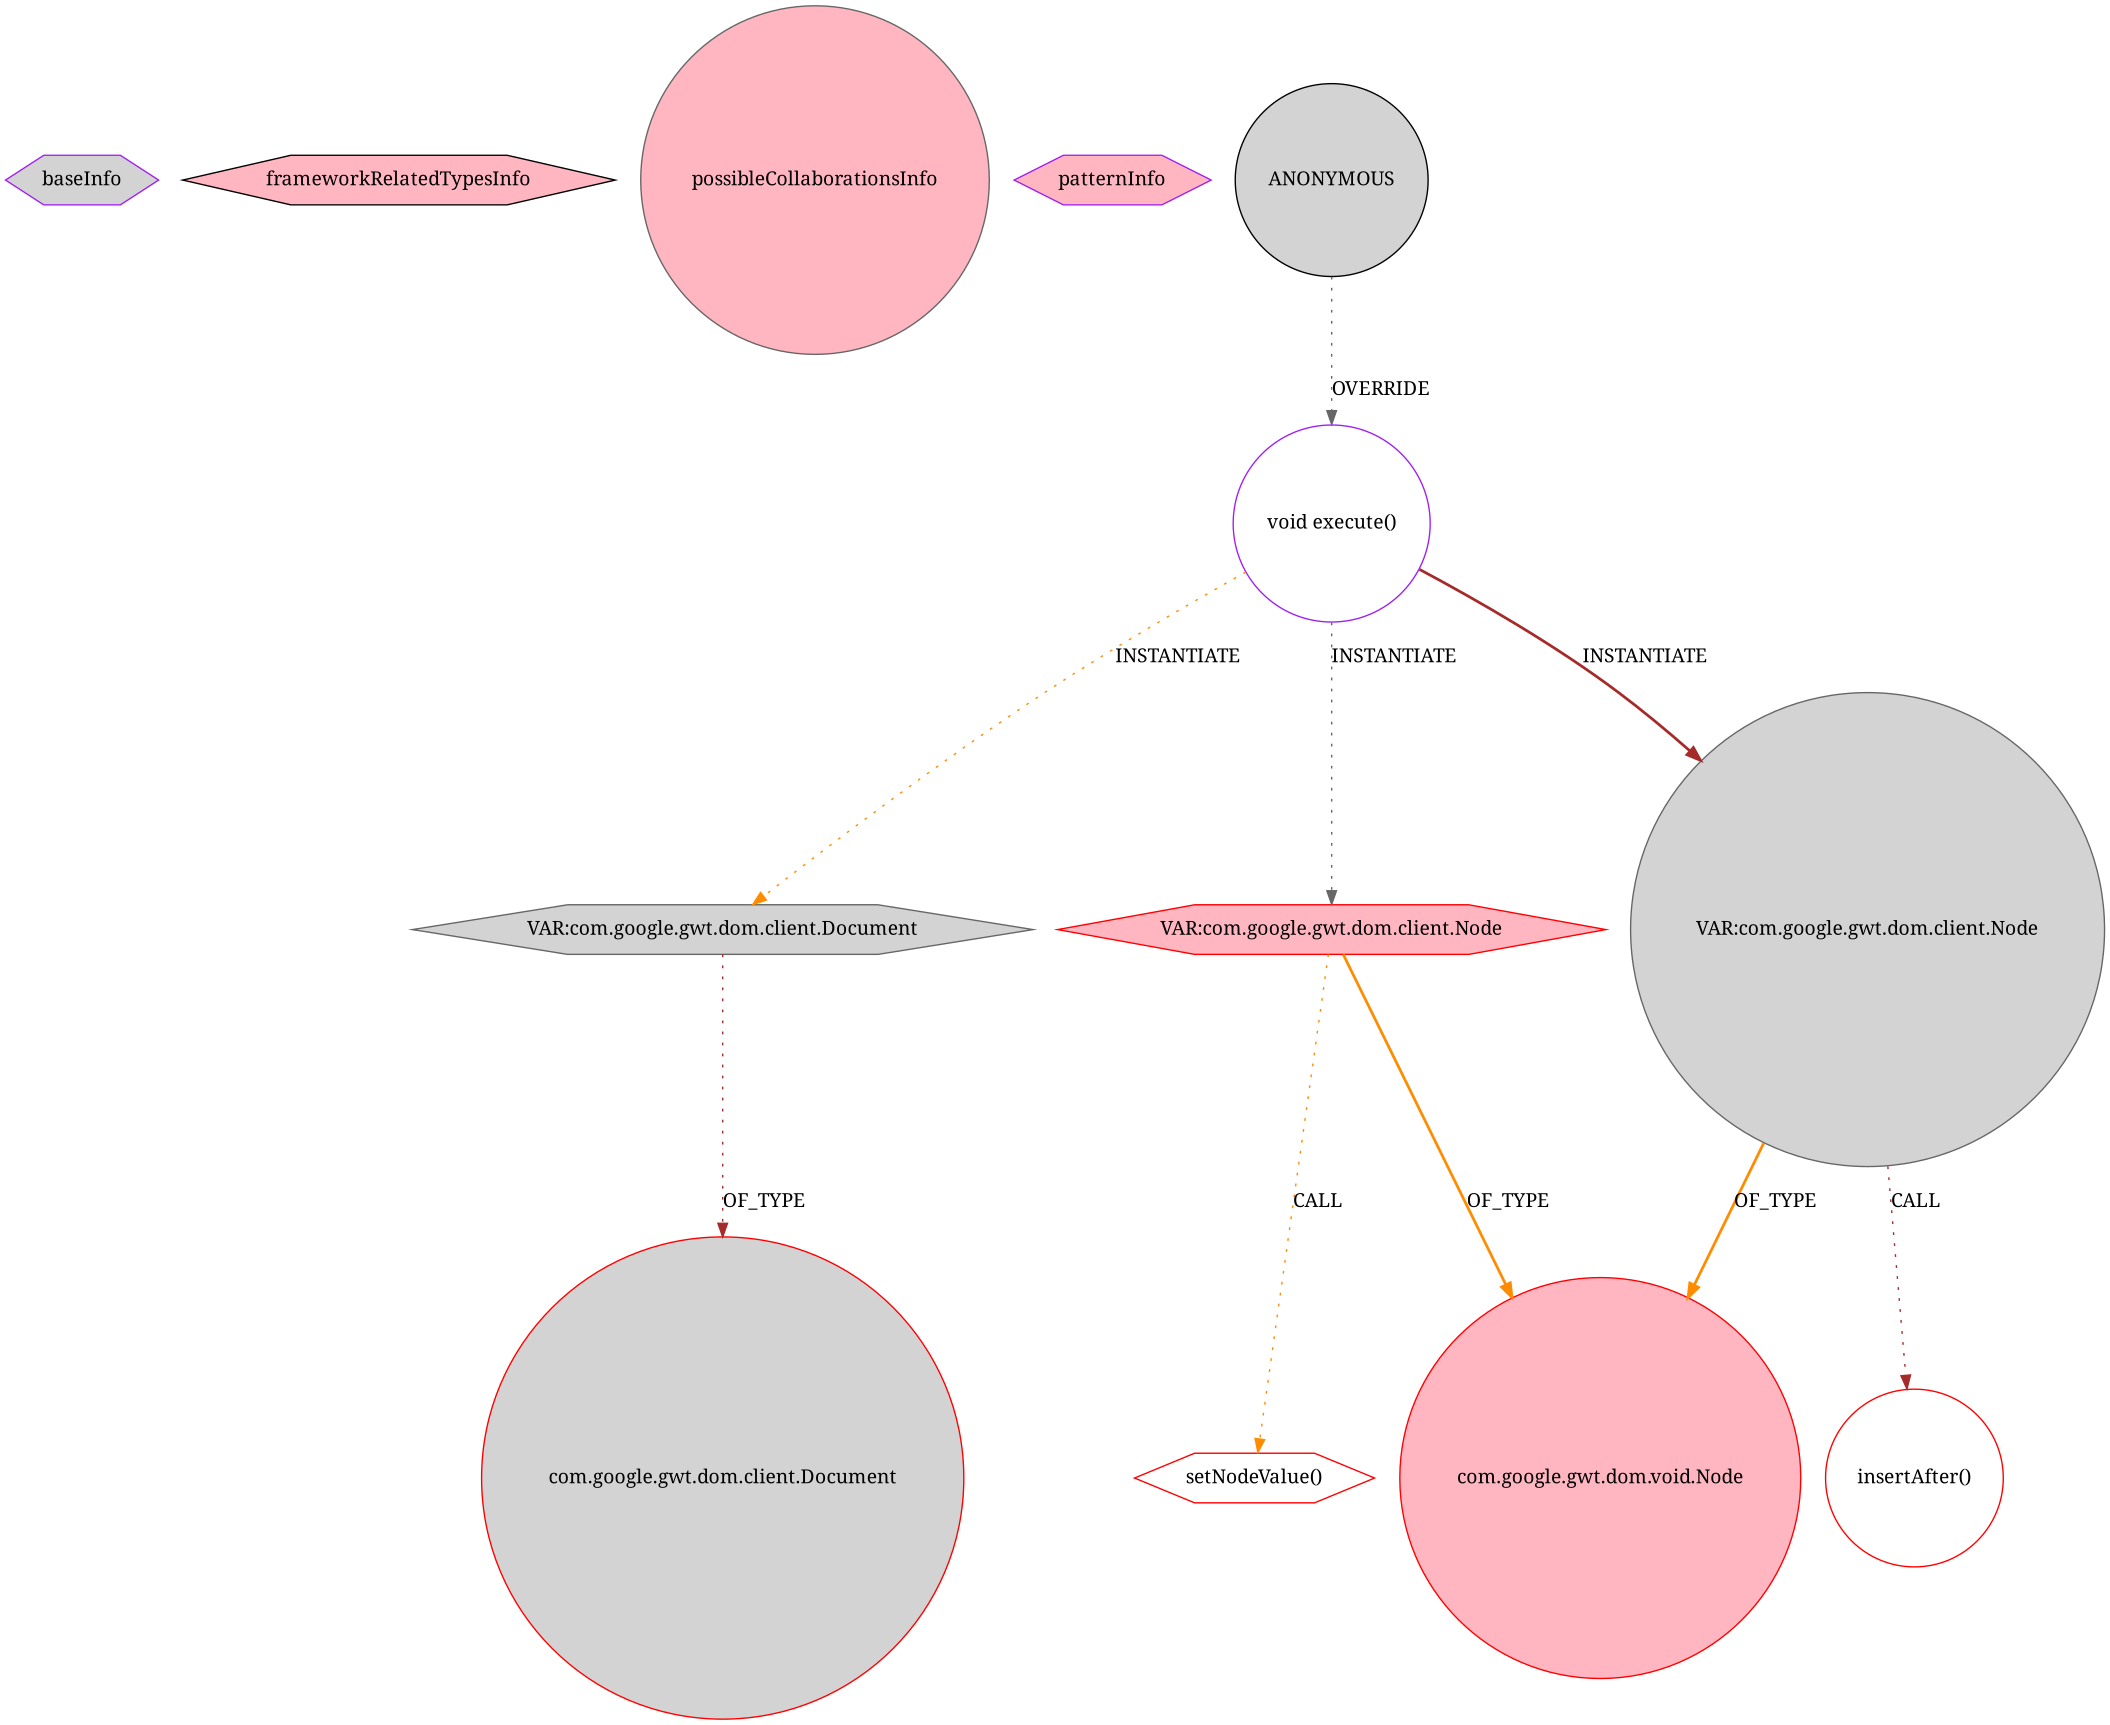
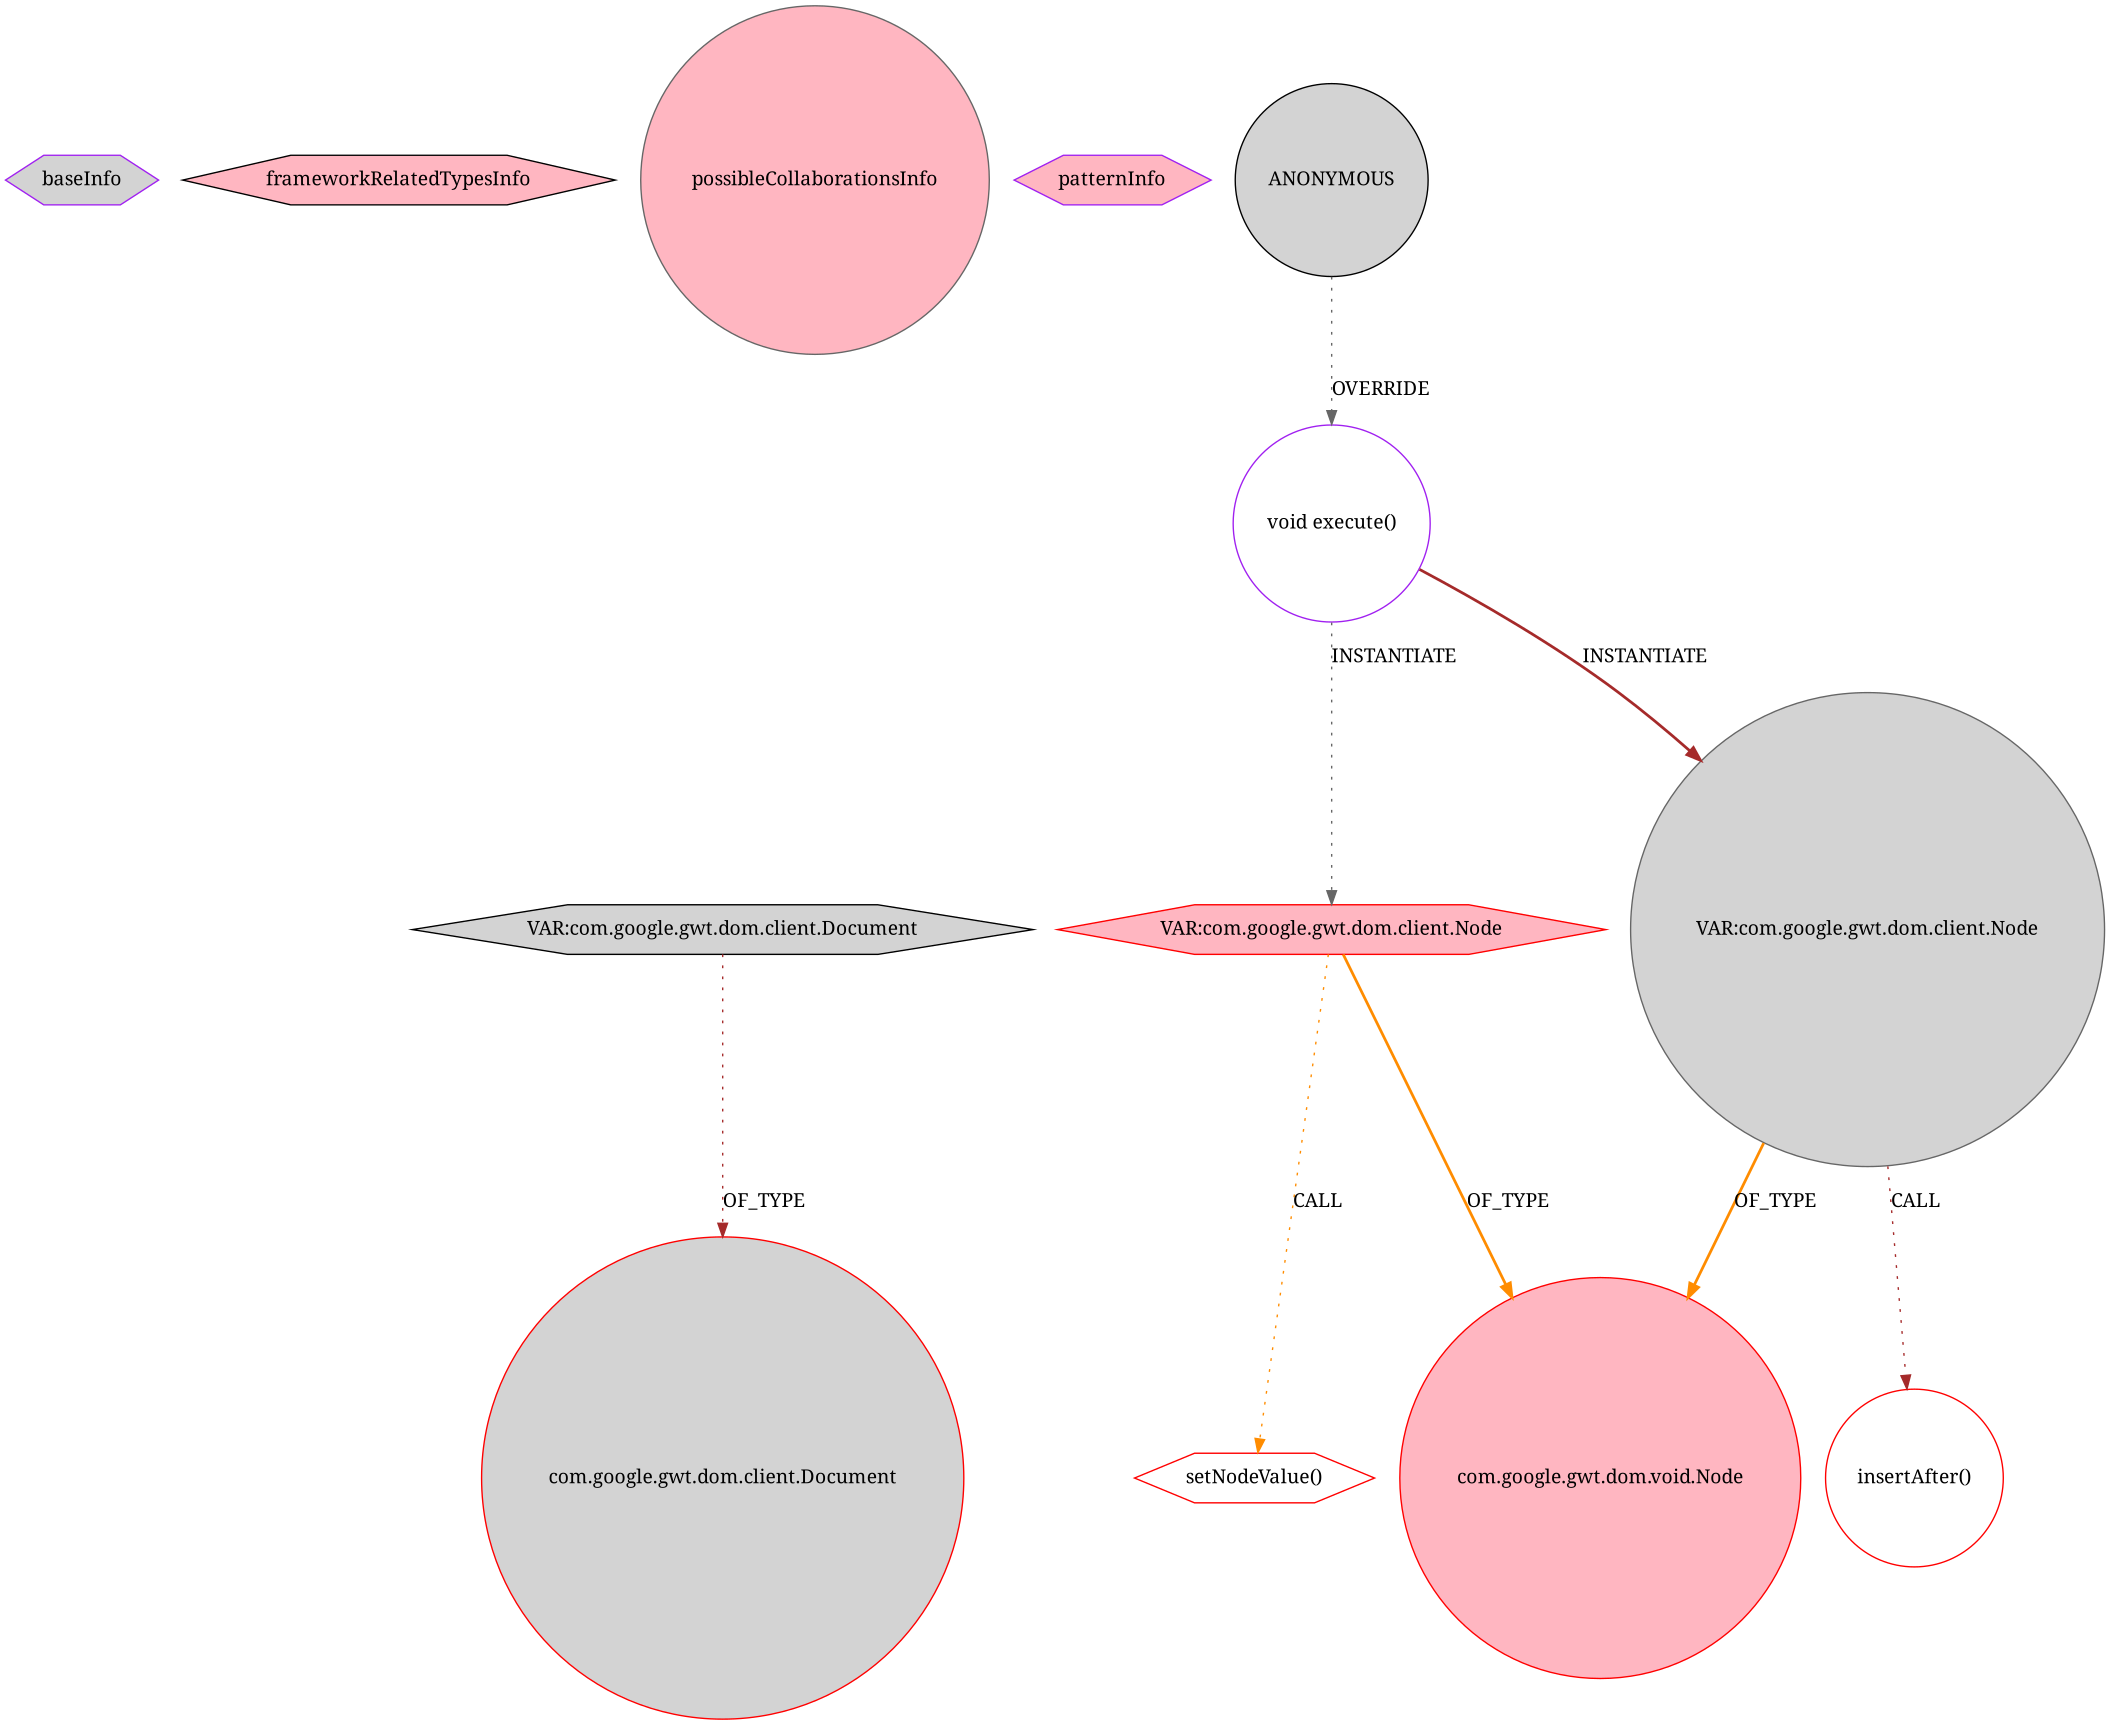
(998, 724) -> none
(723, 930) -> (723, 930)
